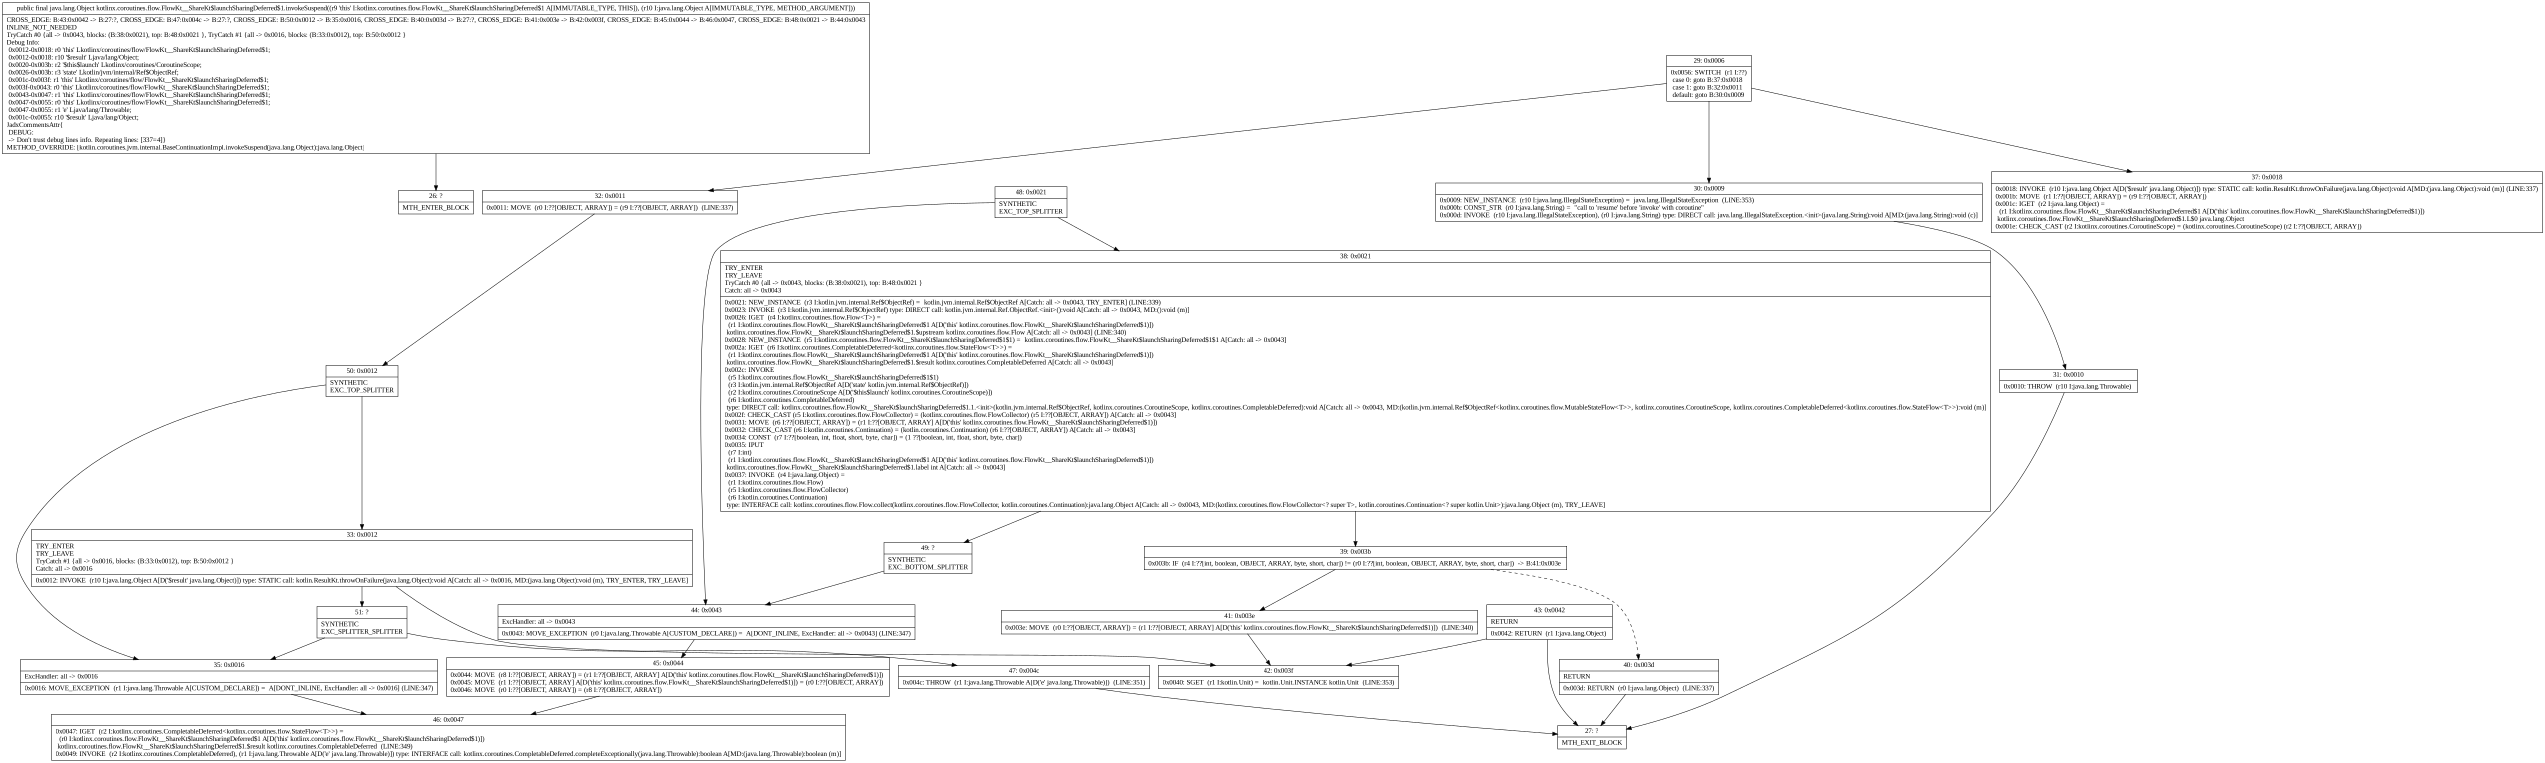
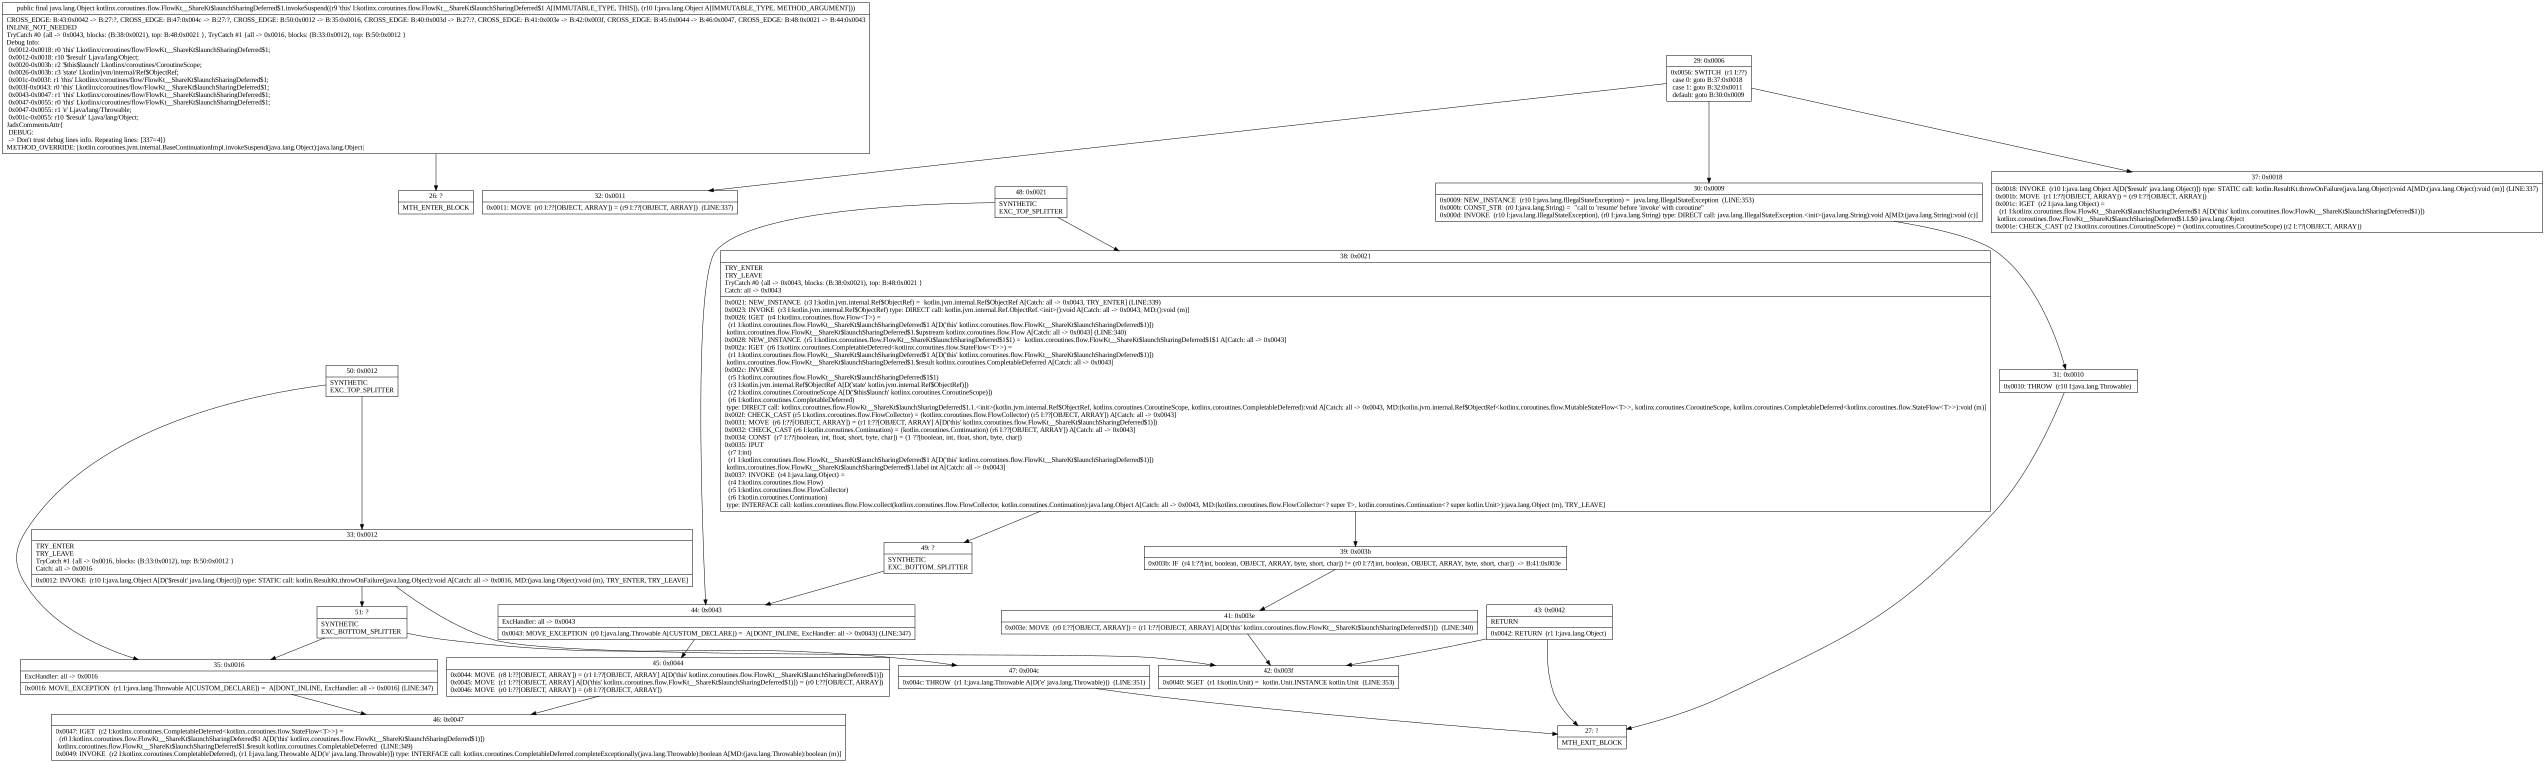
(491, 288) -> none
(774, 482) -> (774, 482)
(362, 632) -> (361, 632)
(1639, 677) -> none
